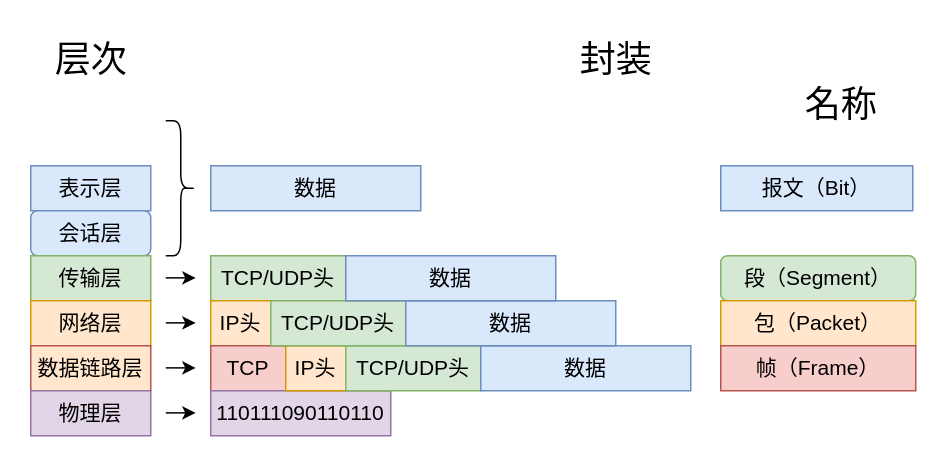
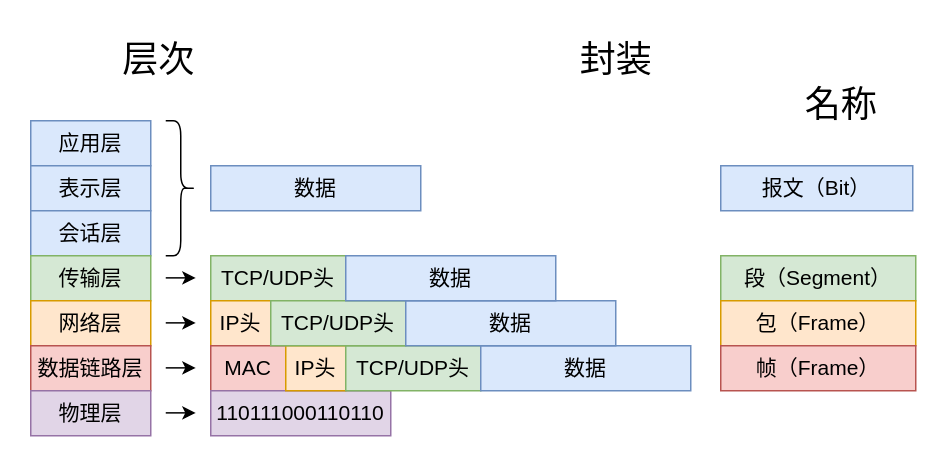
(91, 61) -> (158, 61)
none -> (91, 143)
(91, 233) -> (91, 233)
(818, 278) -> (818, 278)
(818, 323) -> (818, 323)
(91, 368) -> (91, 368)
(248, 368) -> (248, 368)
(301, 413) -> (301, 413)
